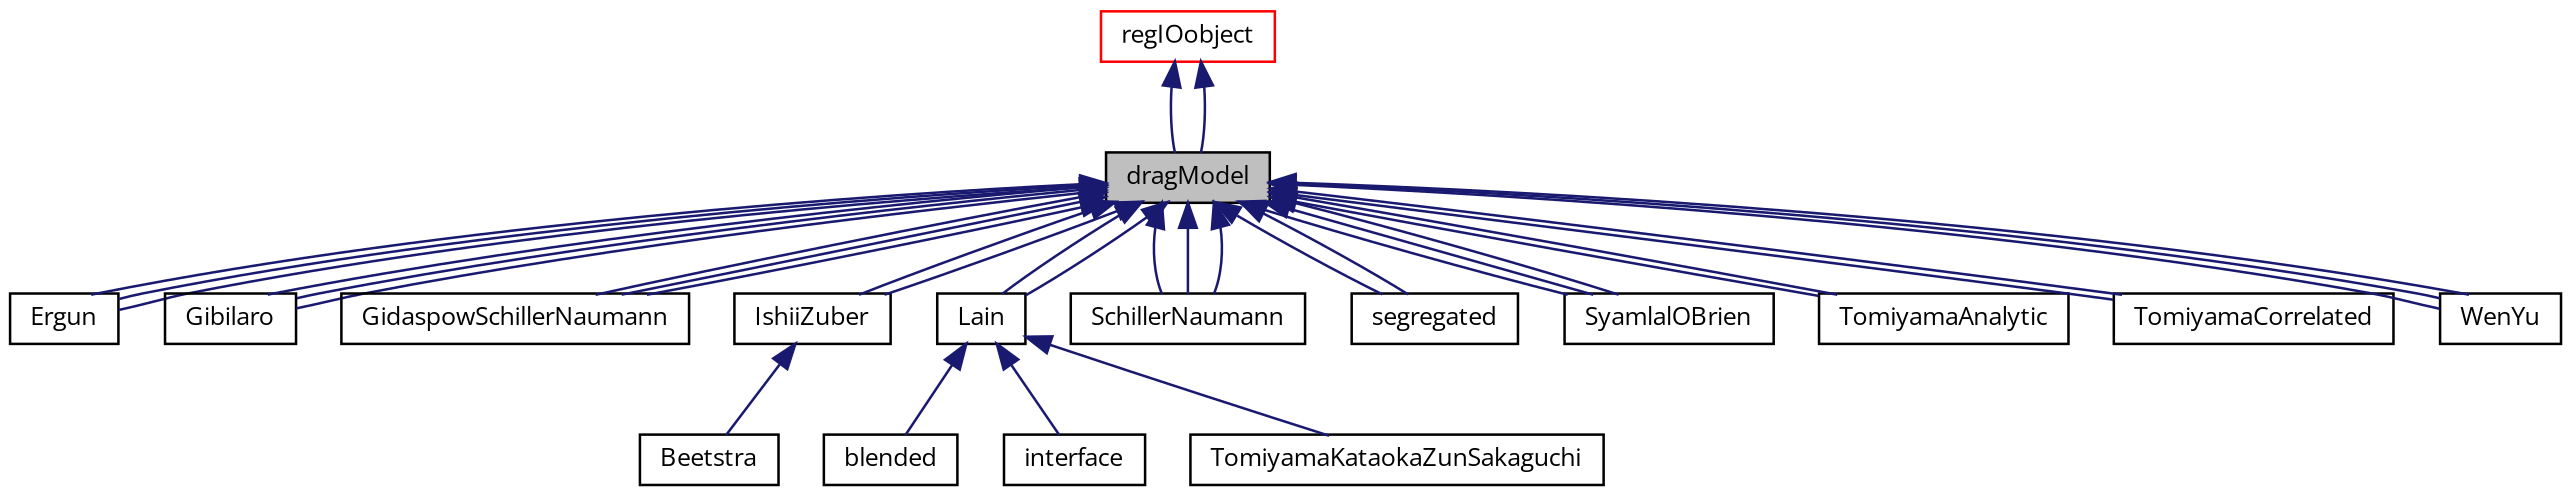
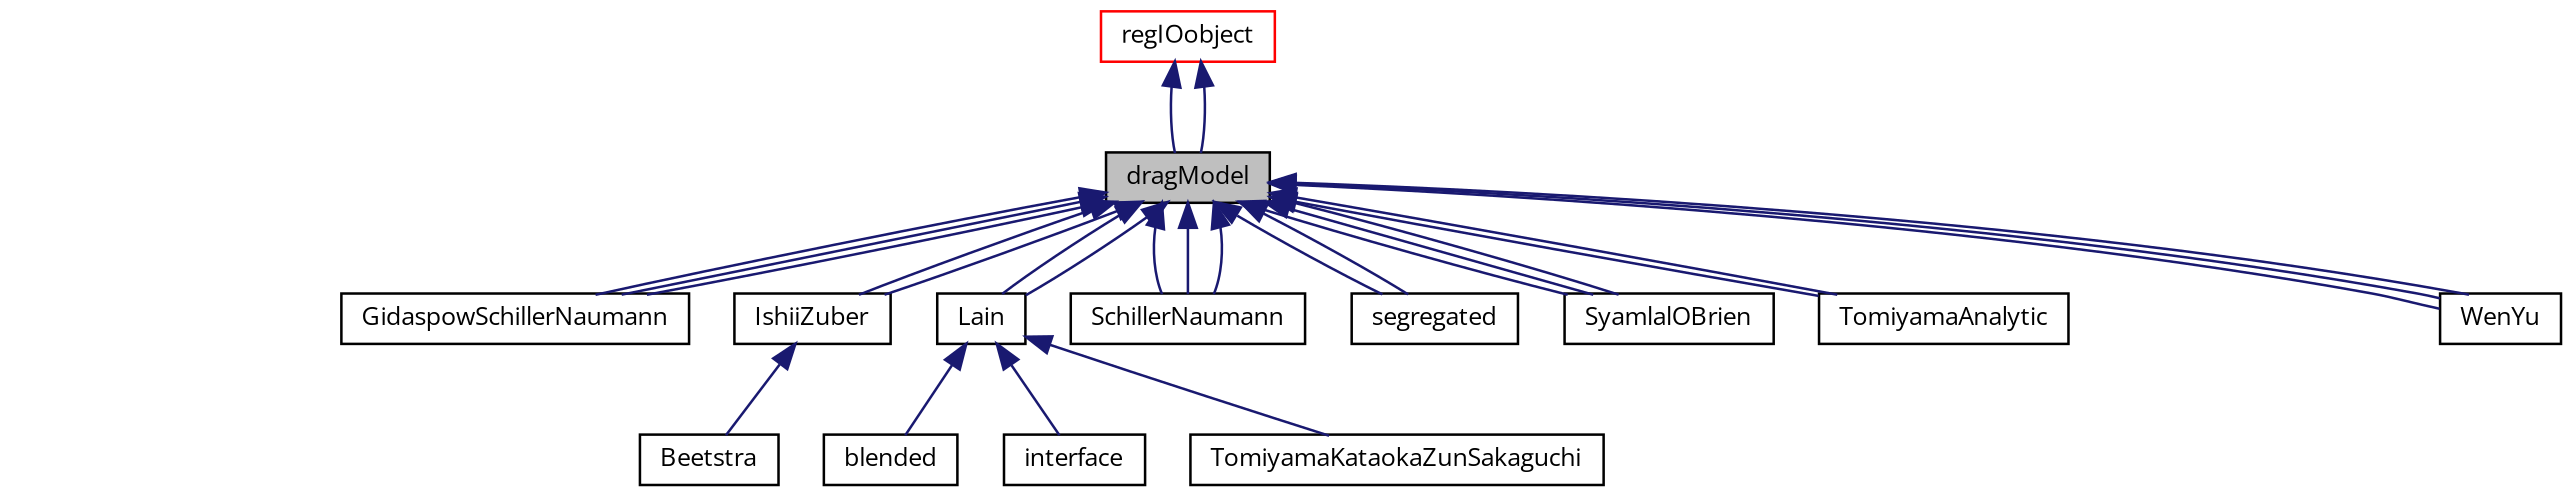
(64, 319) -> none
(231, 319) -> none
(2254, 319) -> none
